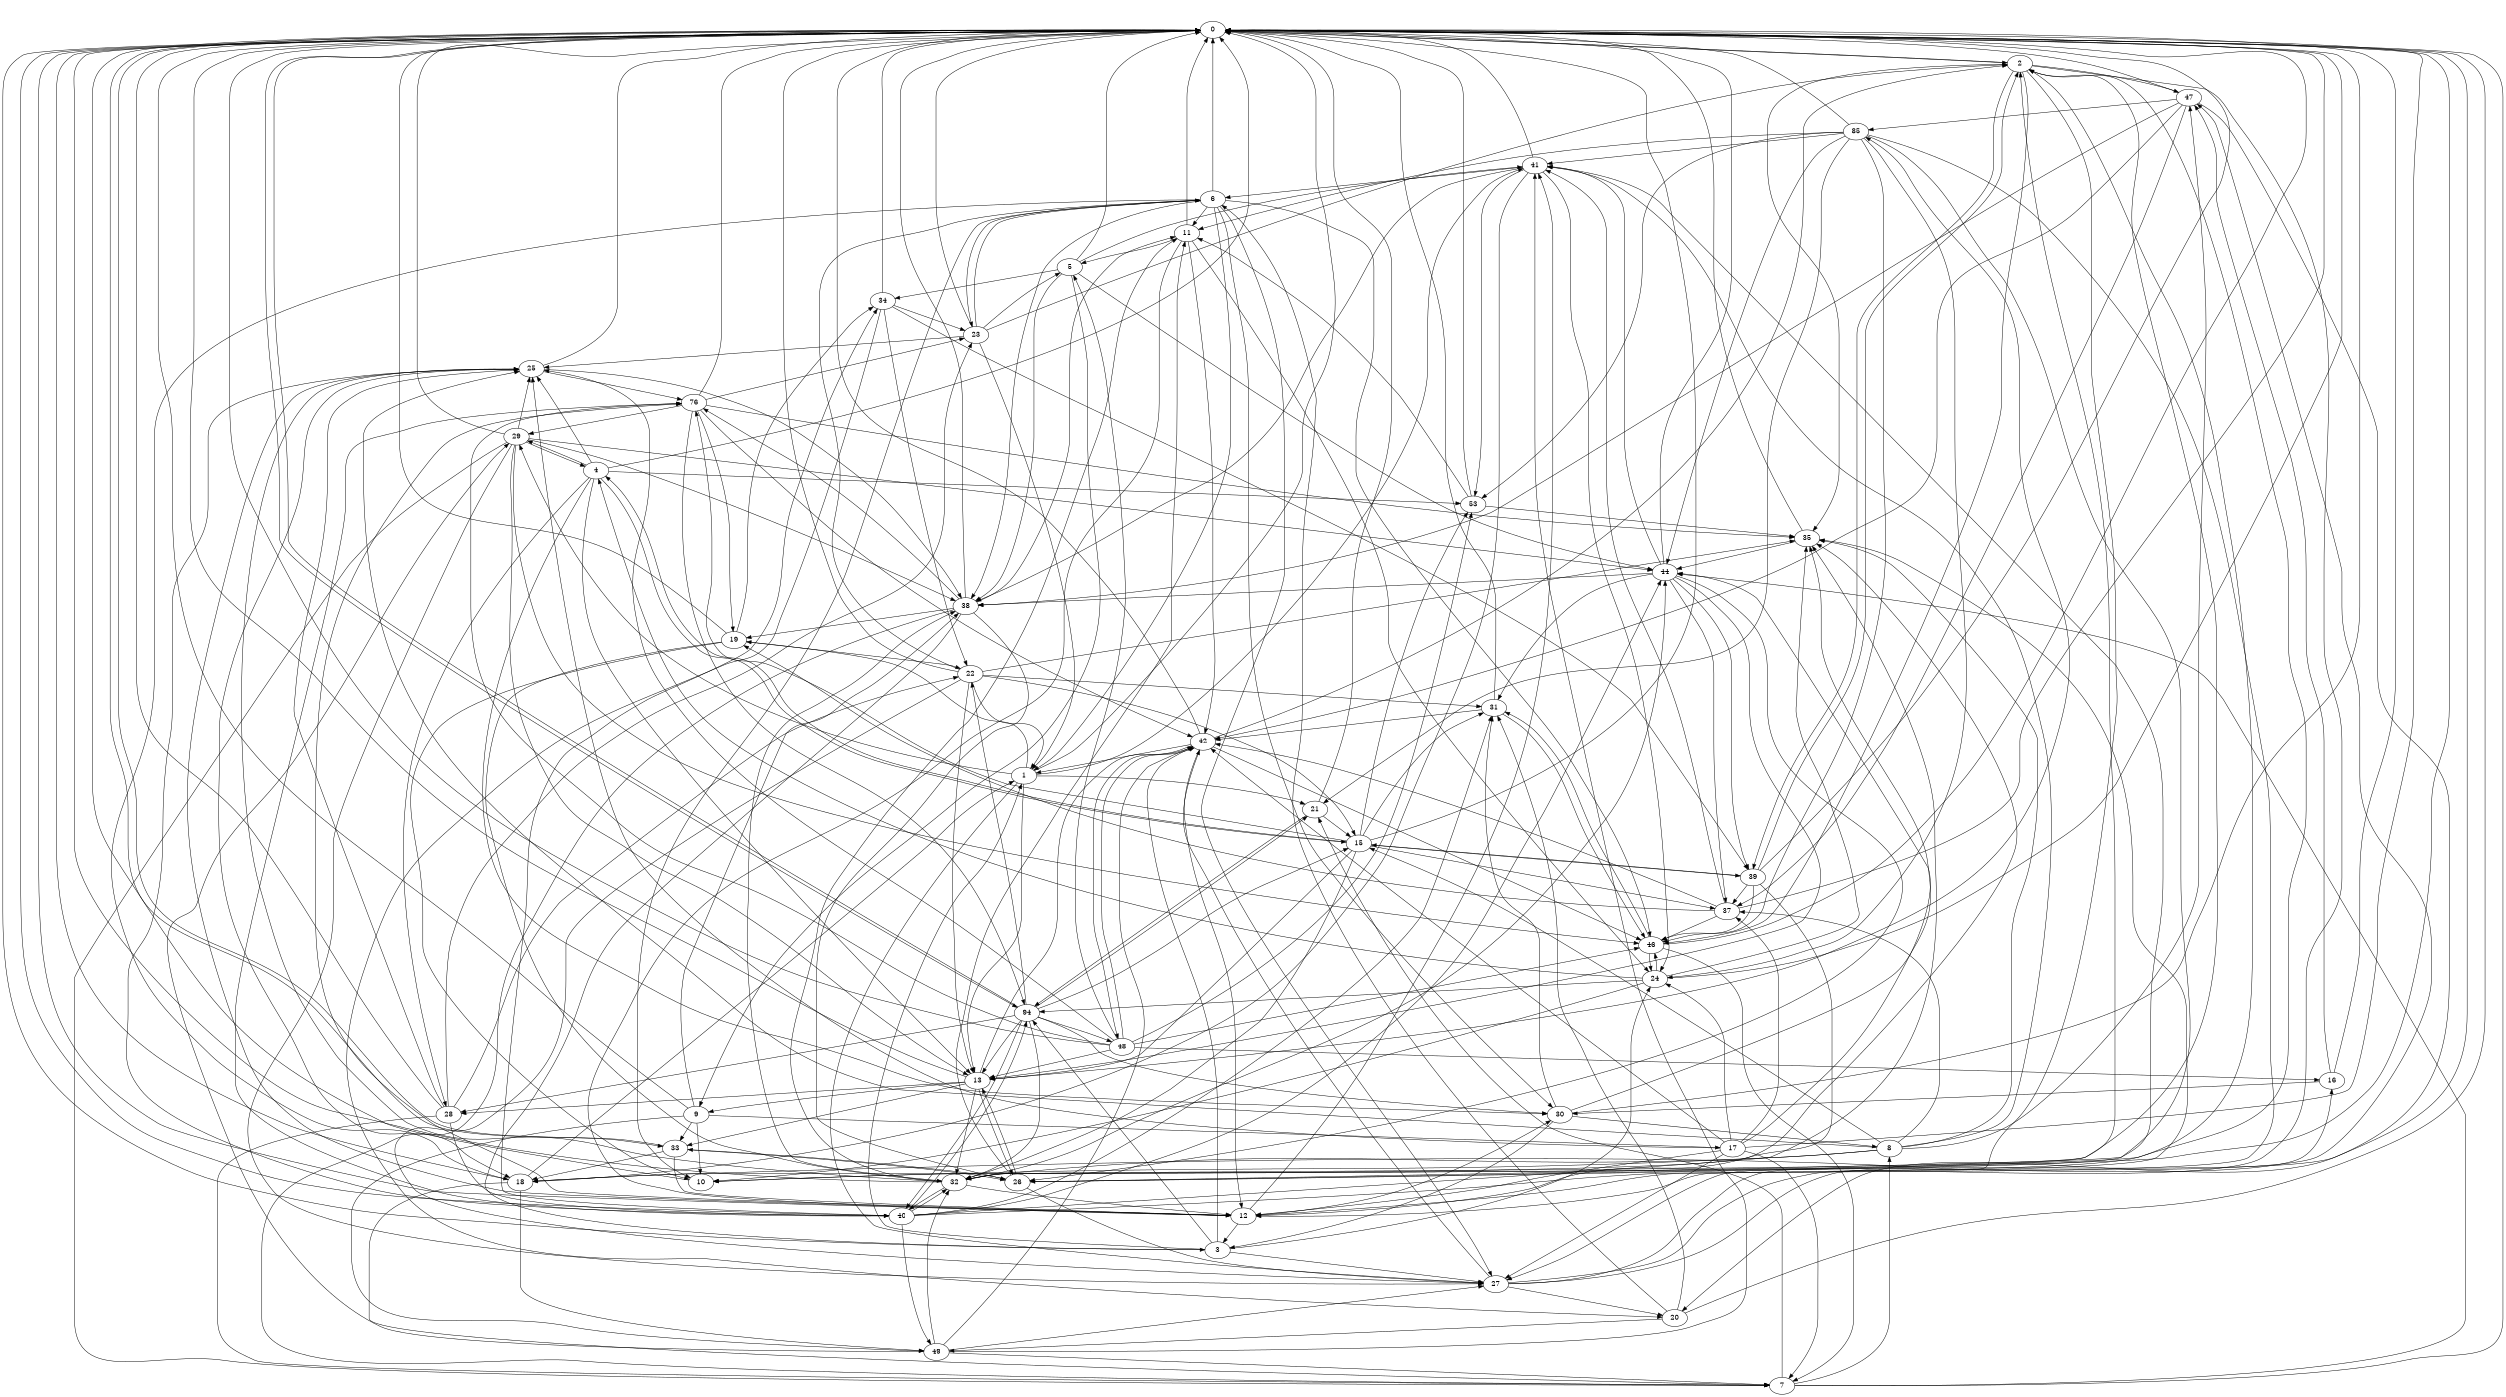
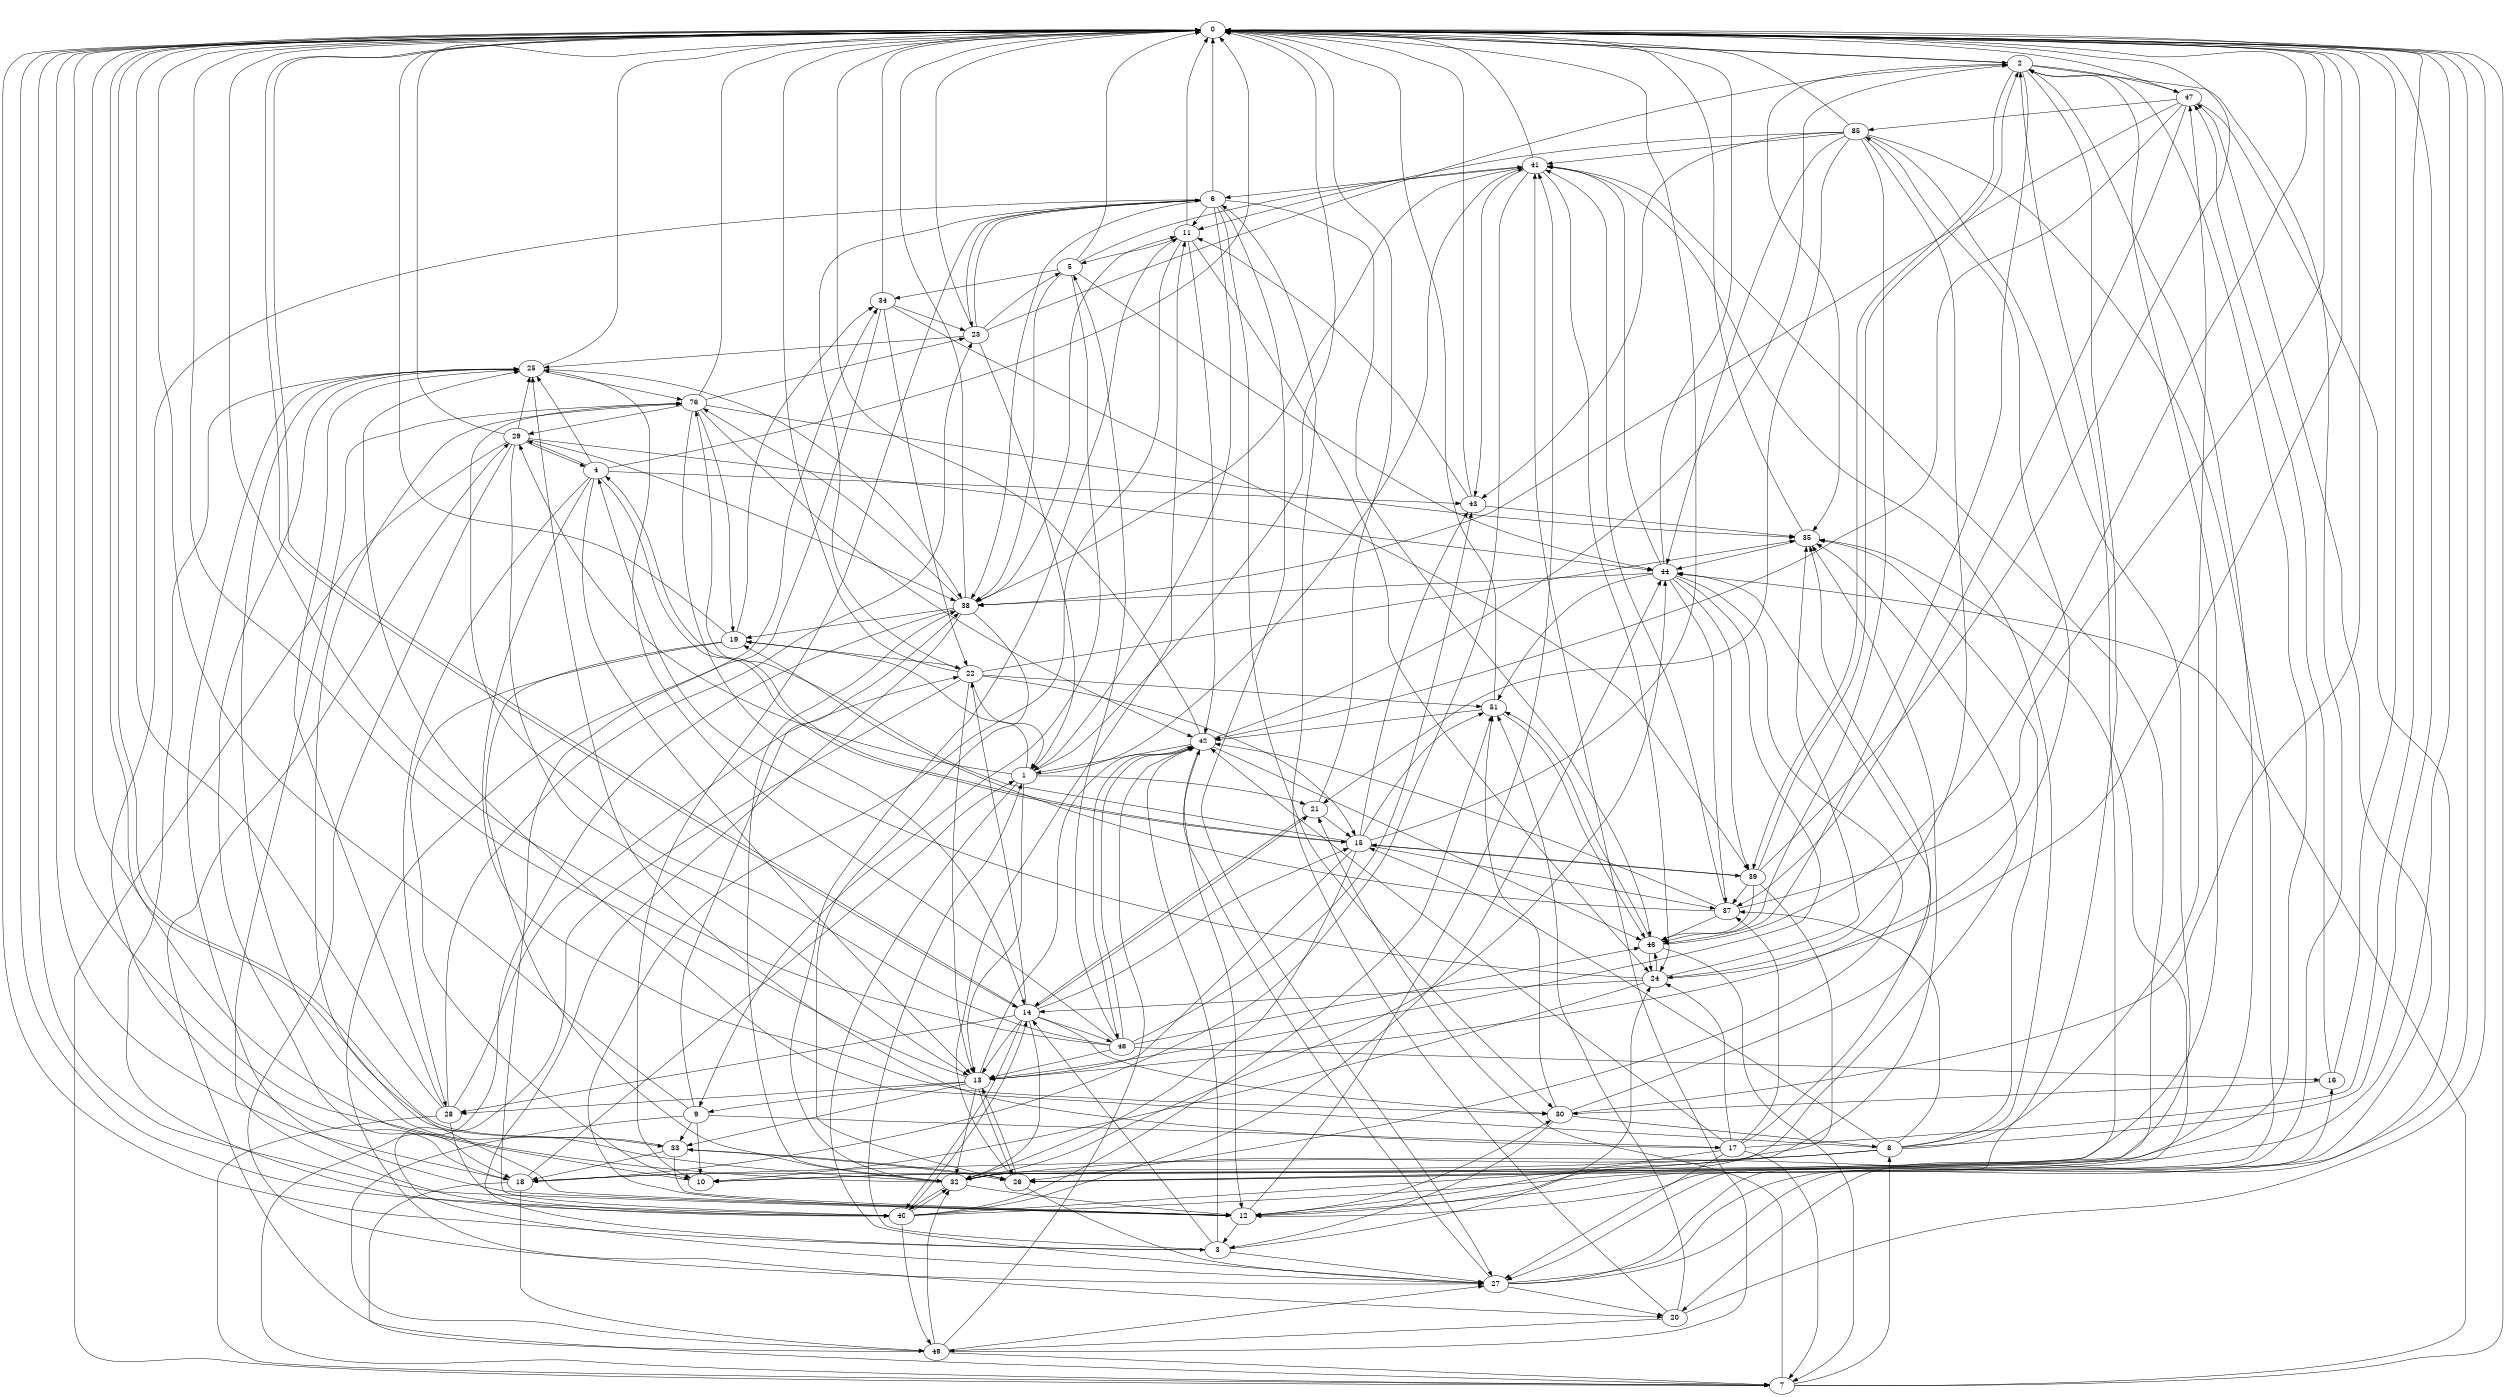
none -> (2431, 225)
(1473, 504) -> (1473, 504)
(1494, 708) -> (1494, 708)
(896, 829) -> none
(1027, 1013) -> (1027, 1013)
